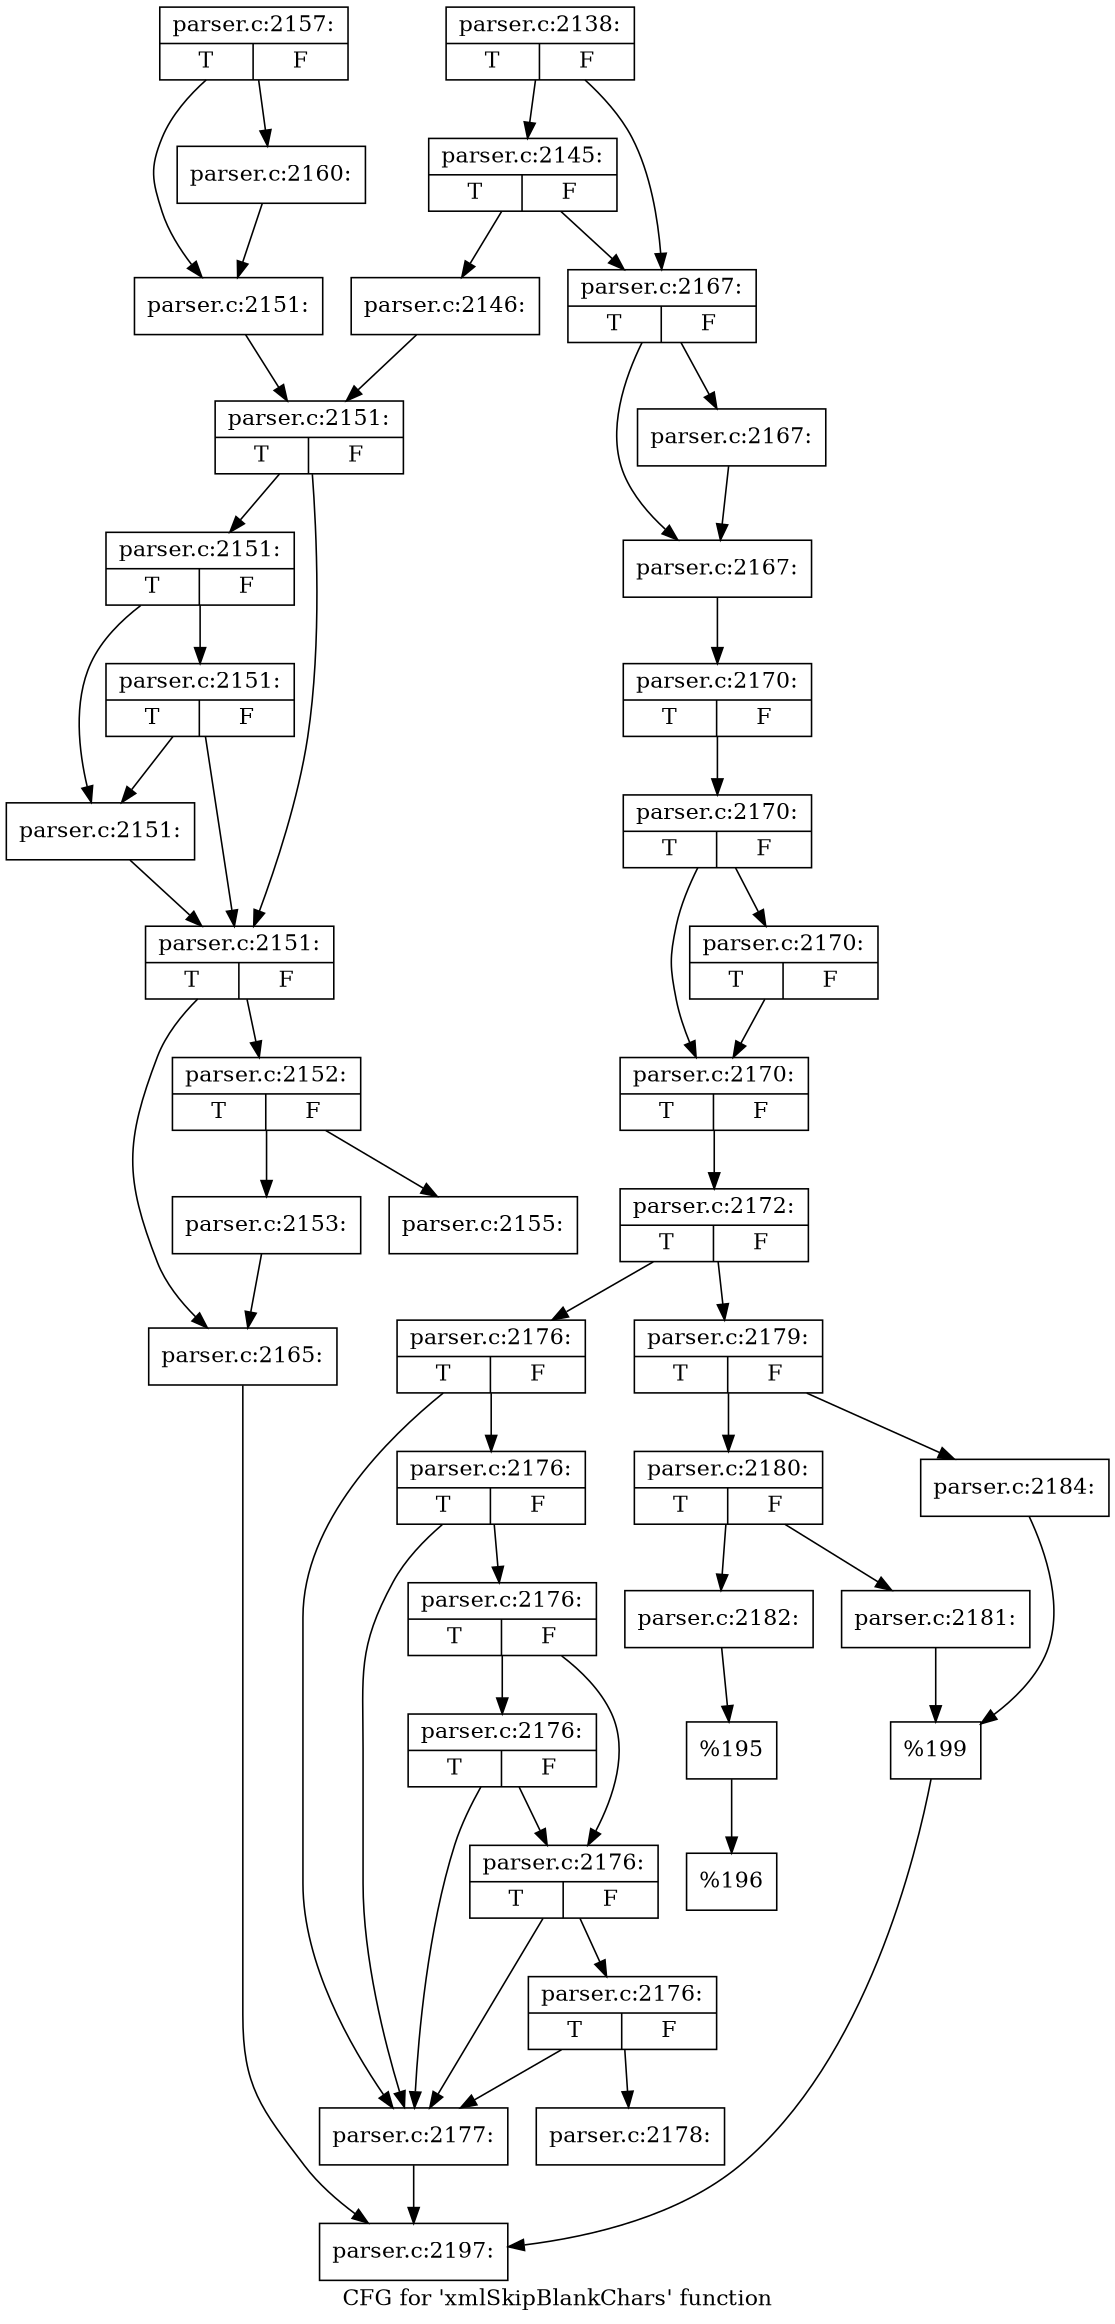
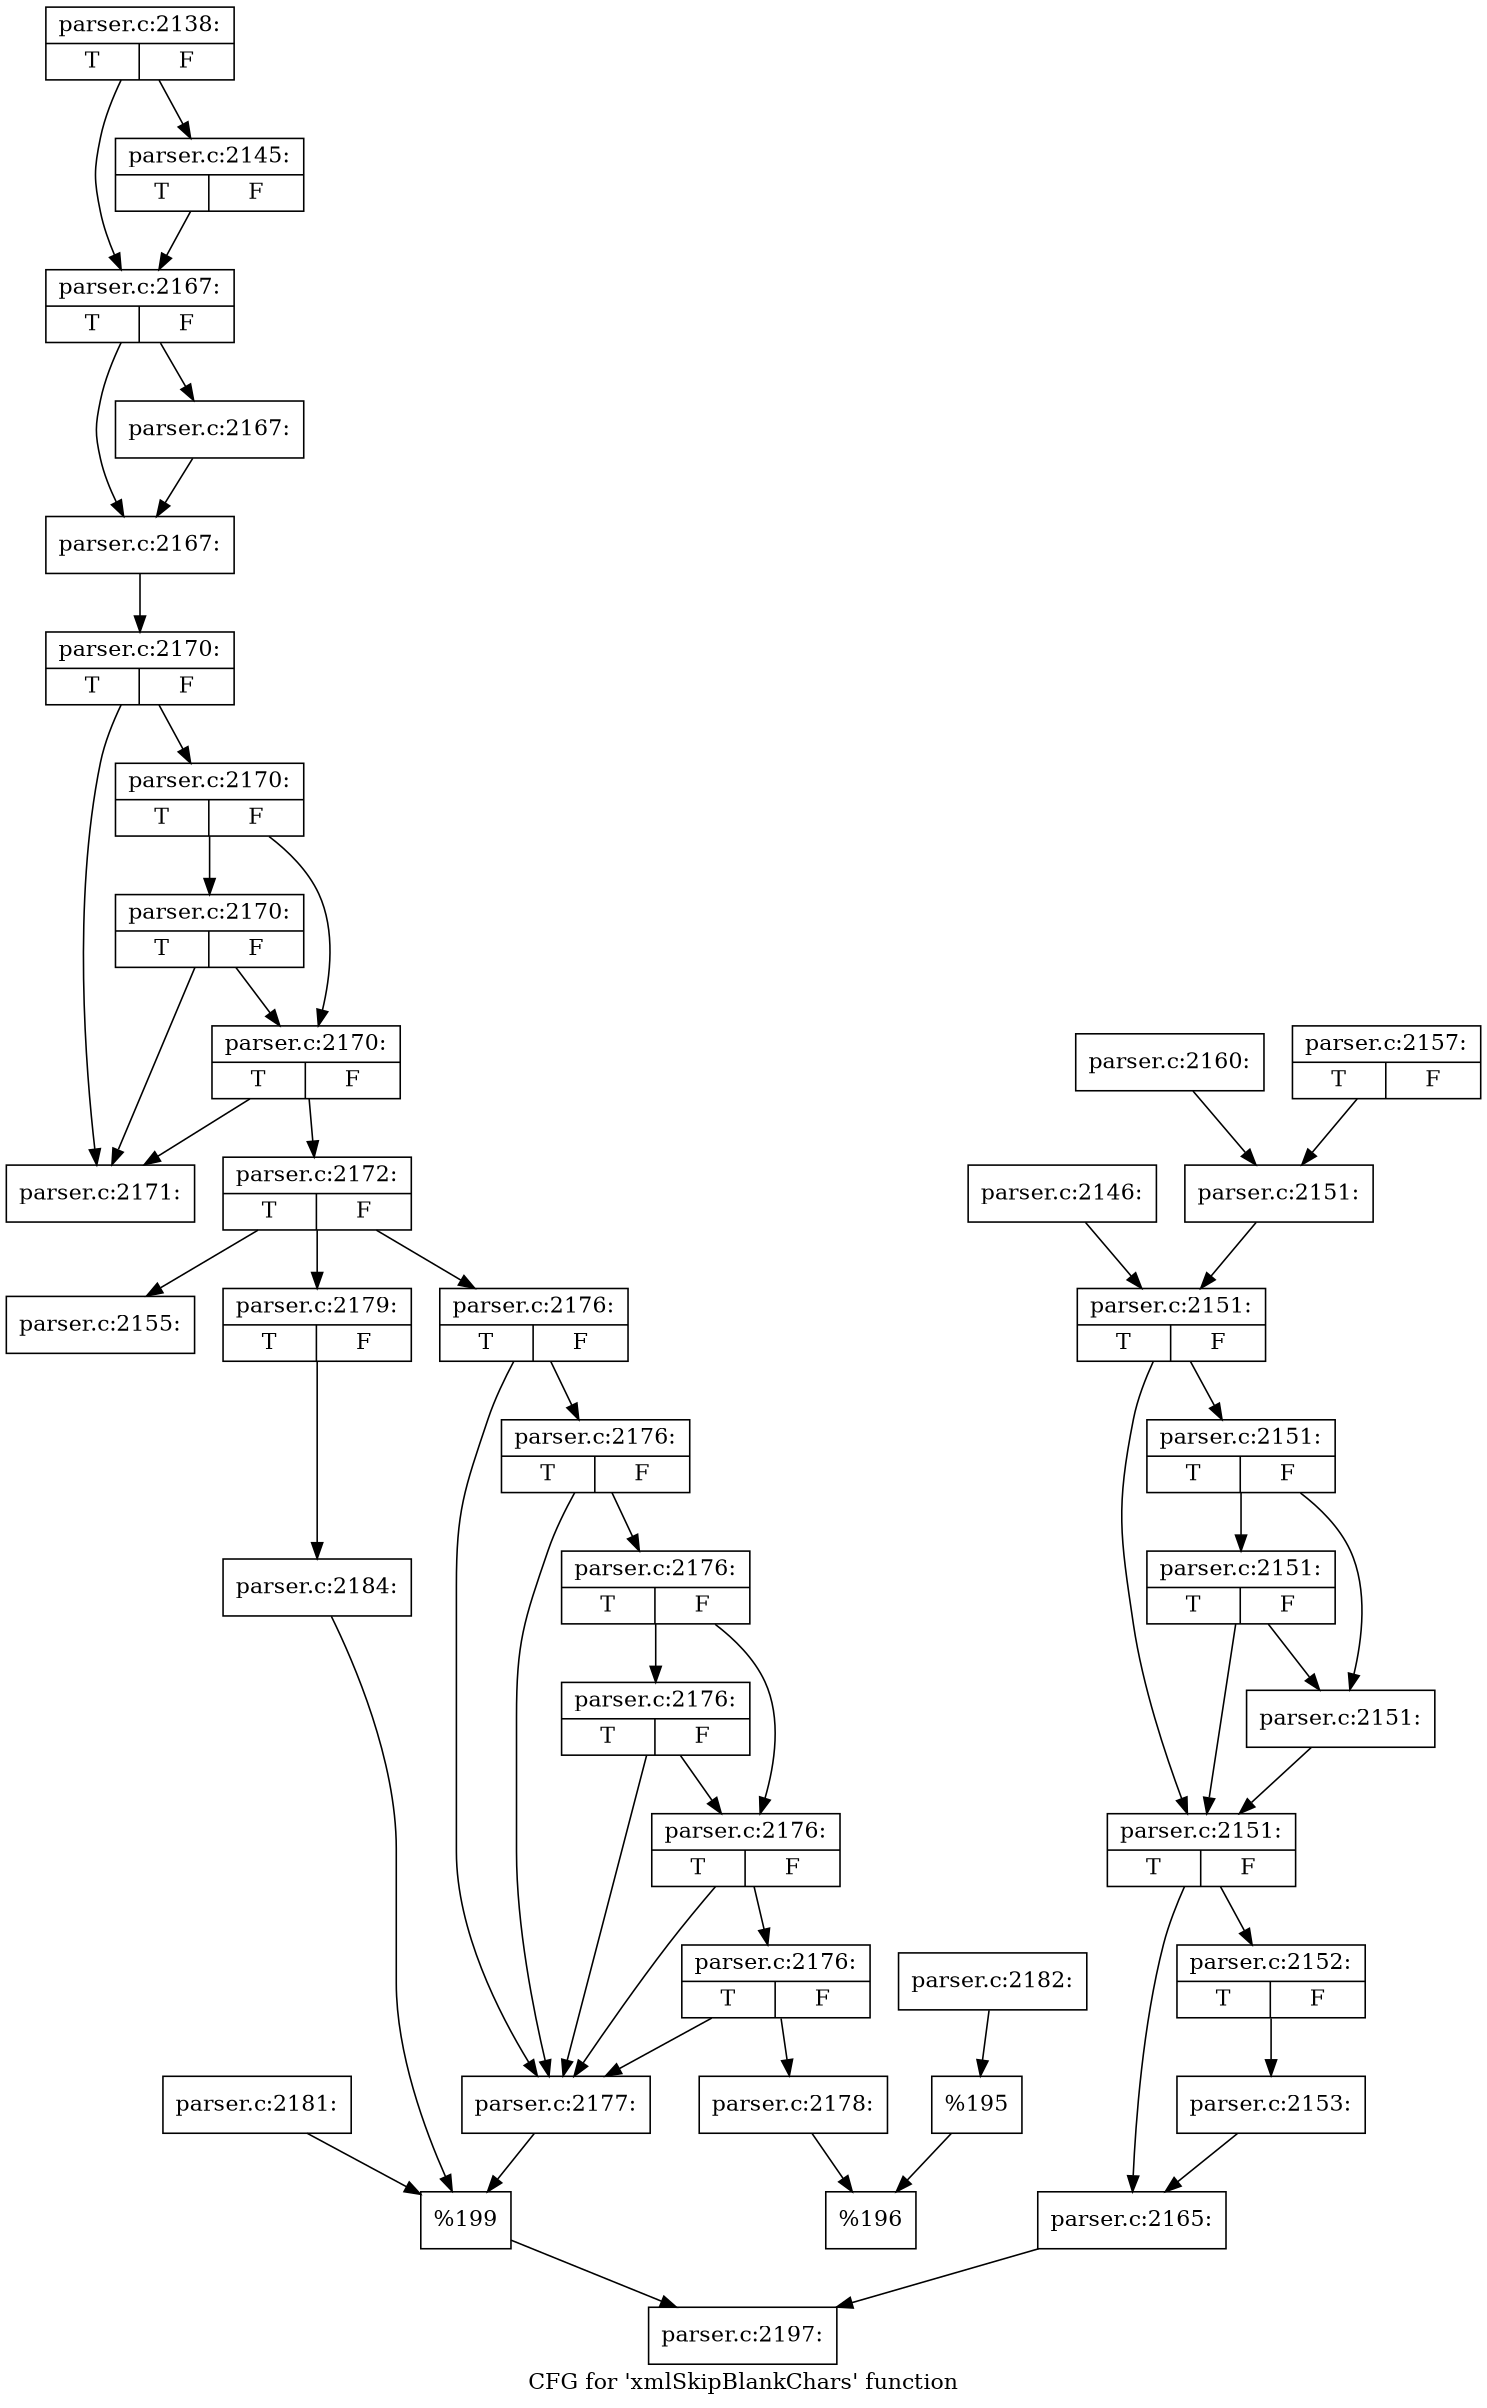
(262, 105) -> none
(486, 237) -> none
(375, 1159) -> (209, 1259)
none -> (100, 1194)
(728, 1488) -> none
none -> (828, 2156)
(414, 2186) -> (516, 2156)
